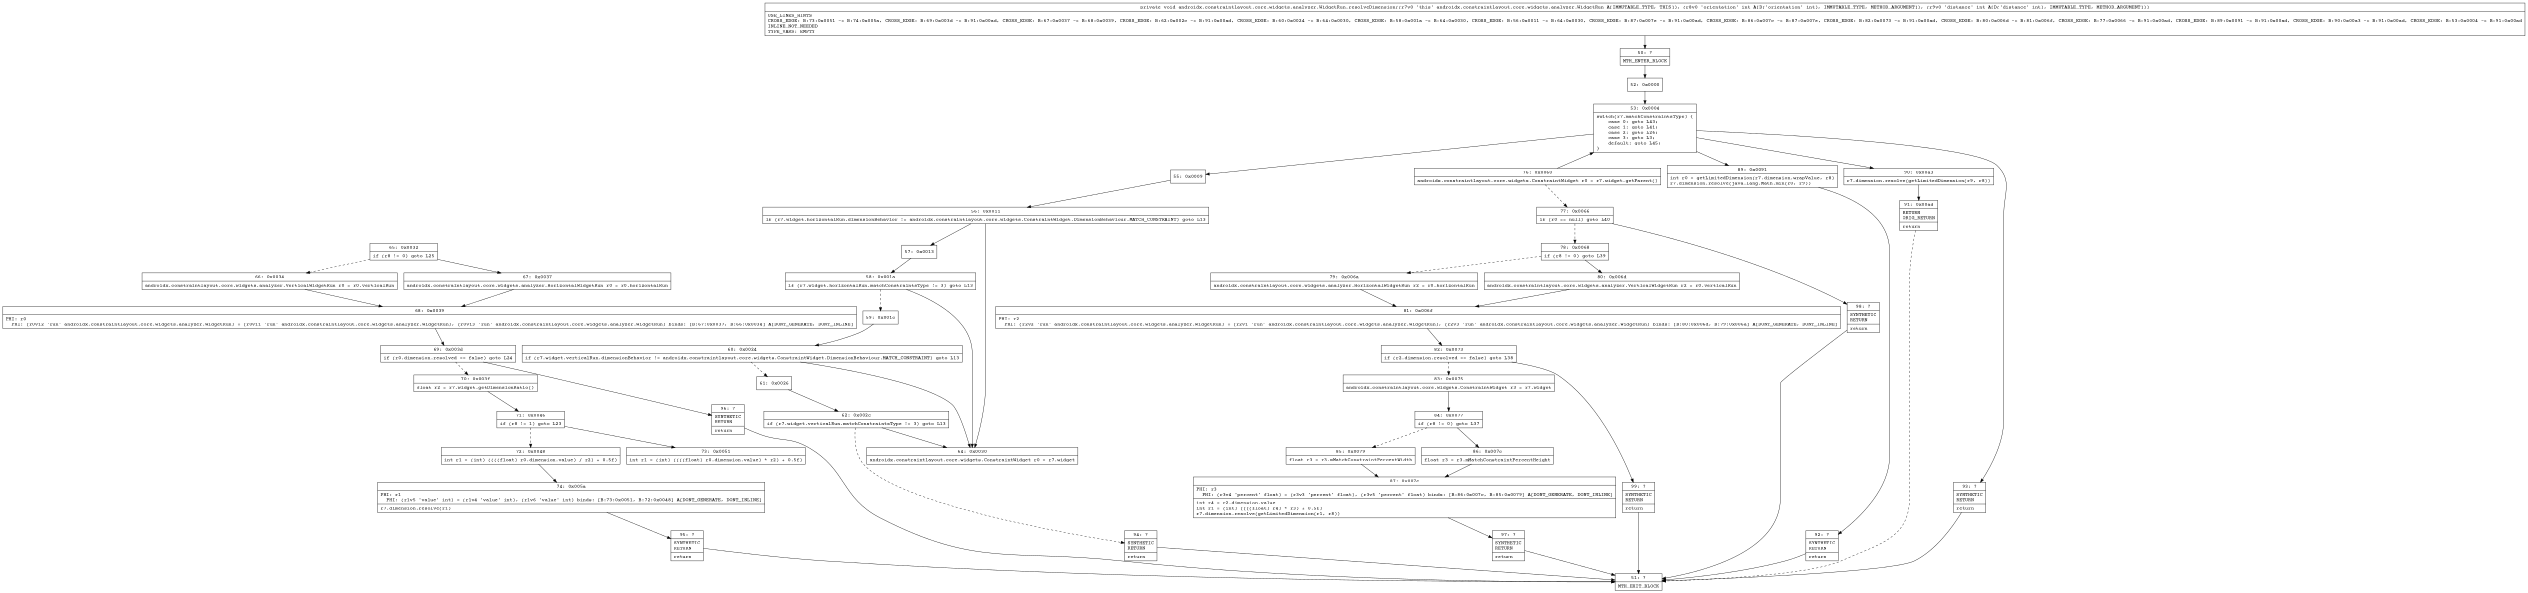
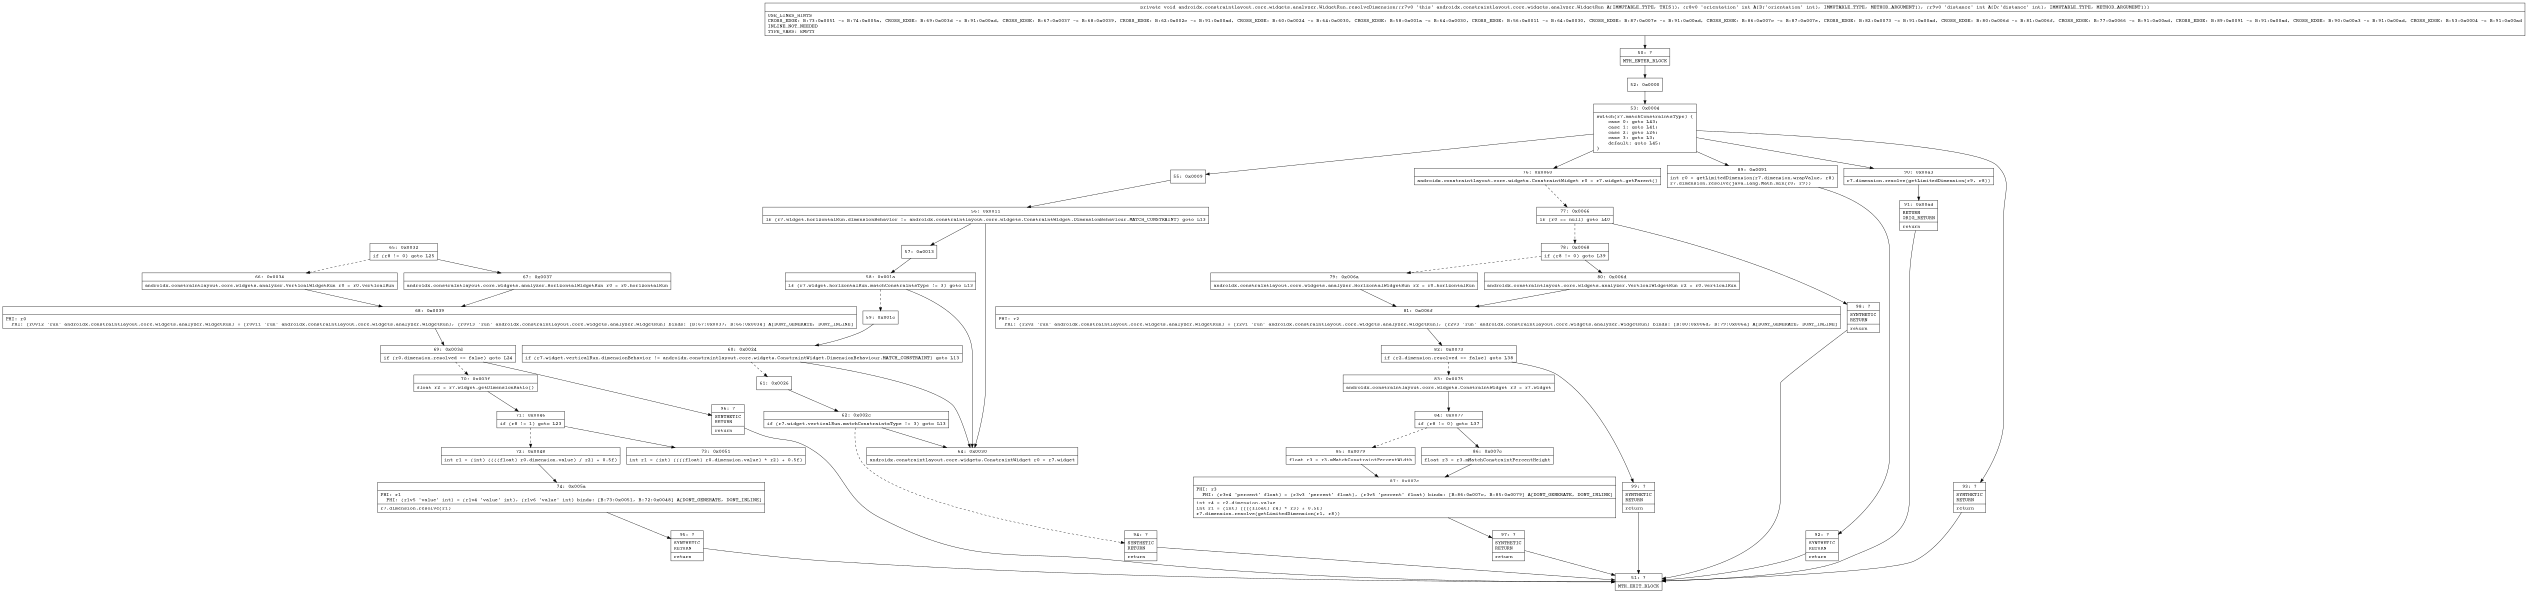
(1574, 161) -> (1575, 159)
(1909, 503) -> (1909, 503)
